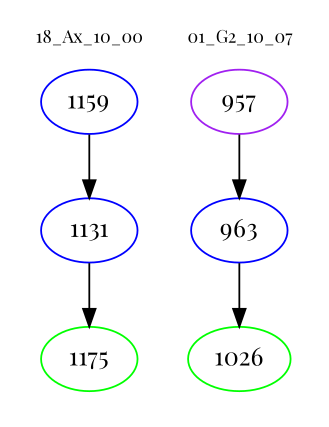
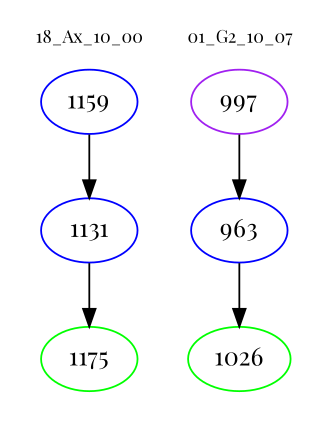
(239, 102) -> (239, 102)
